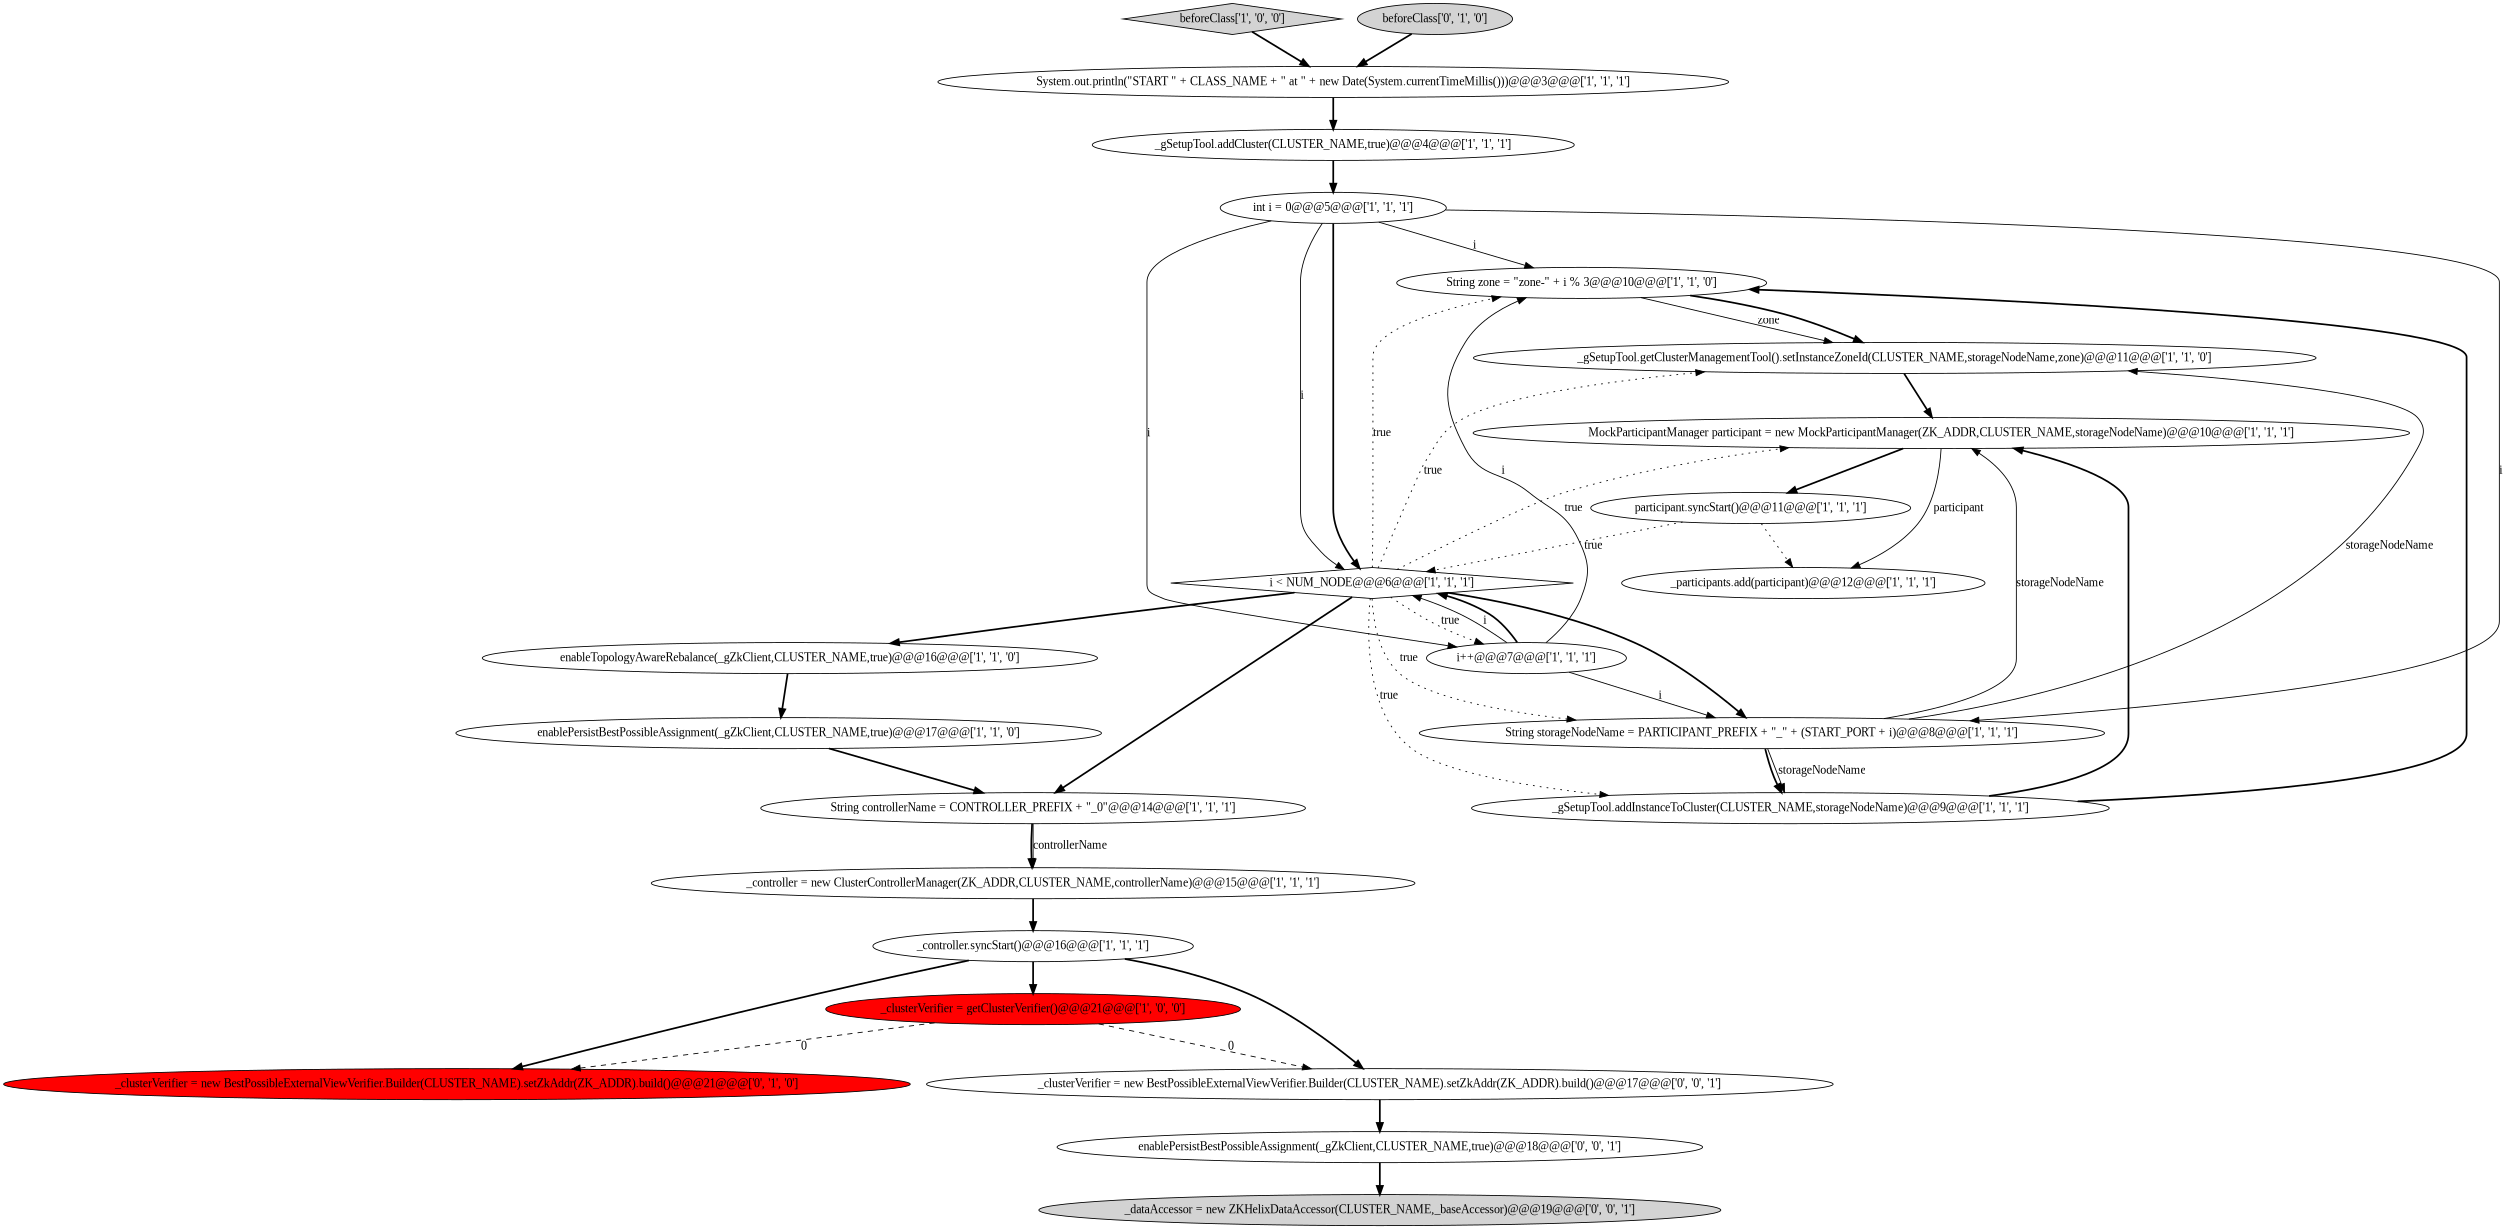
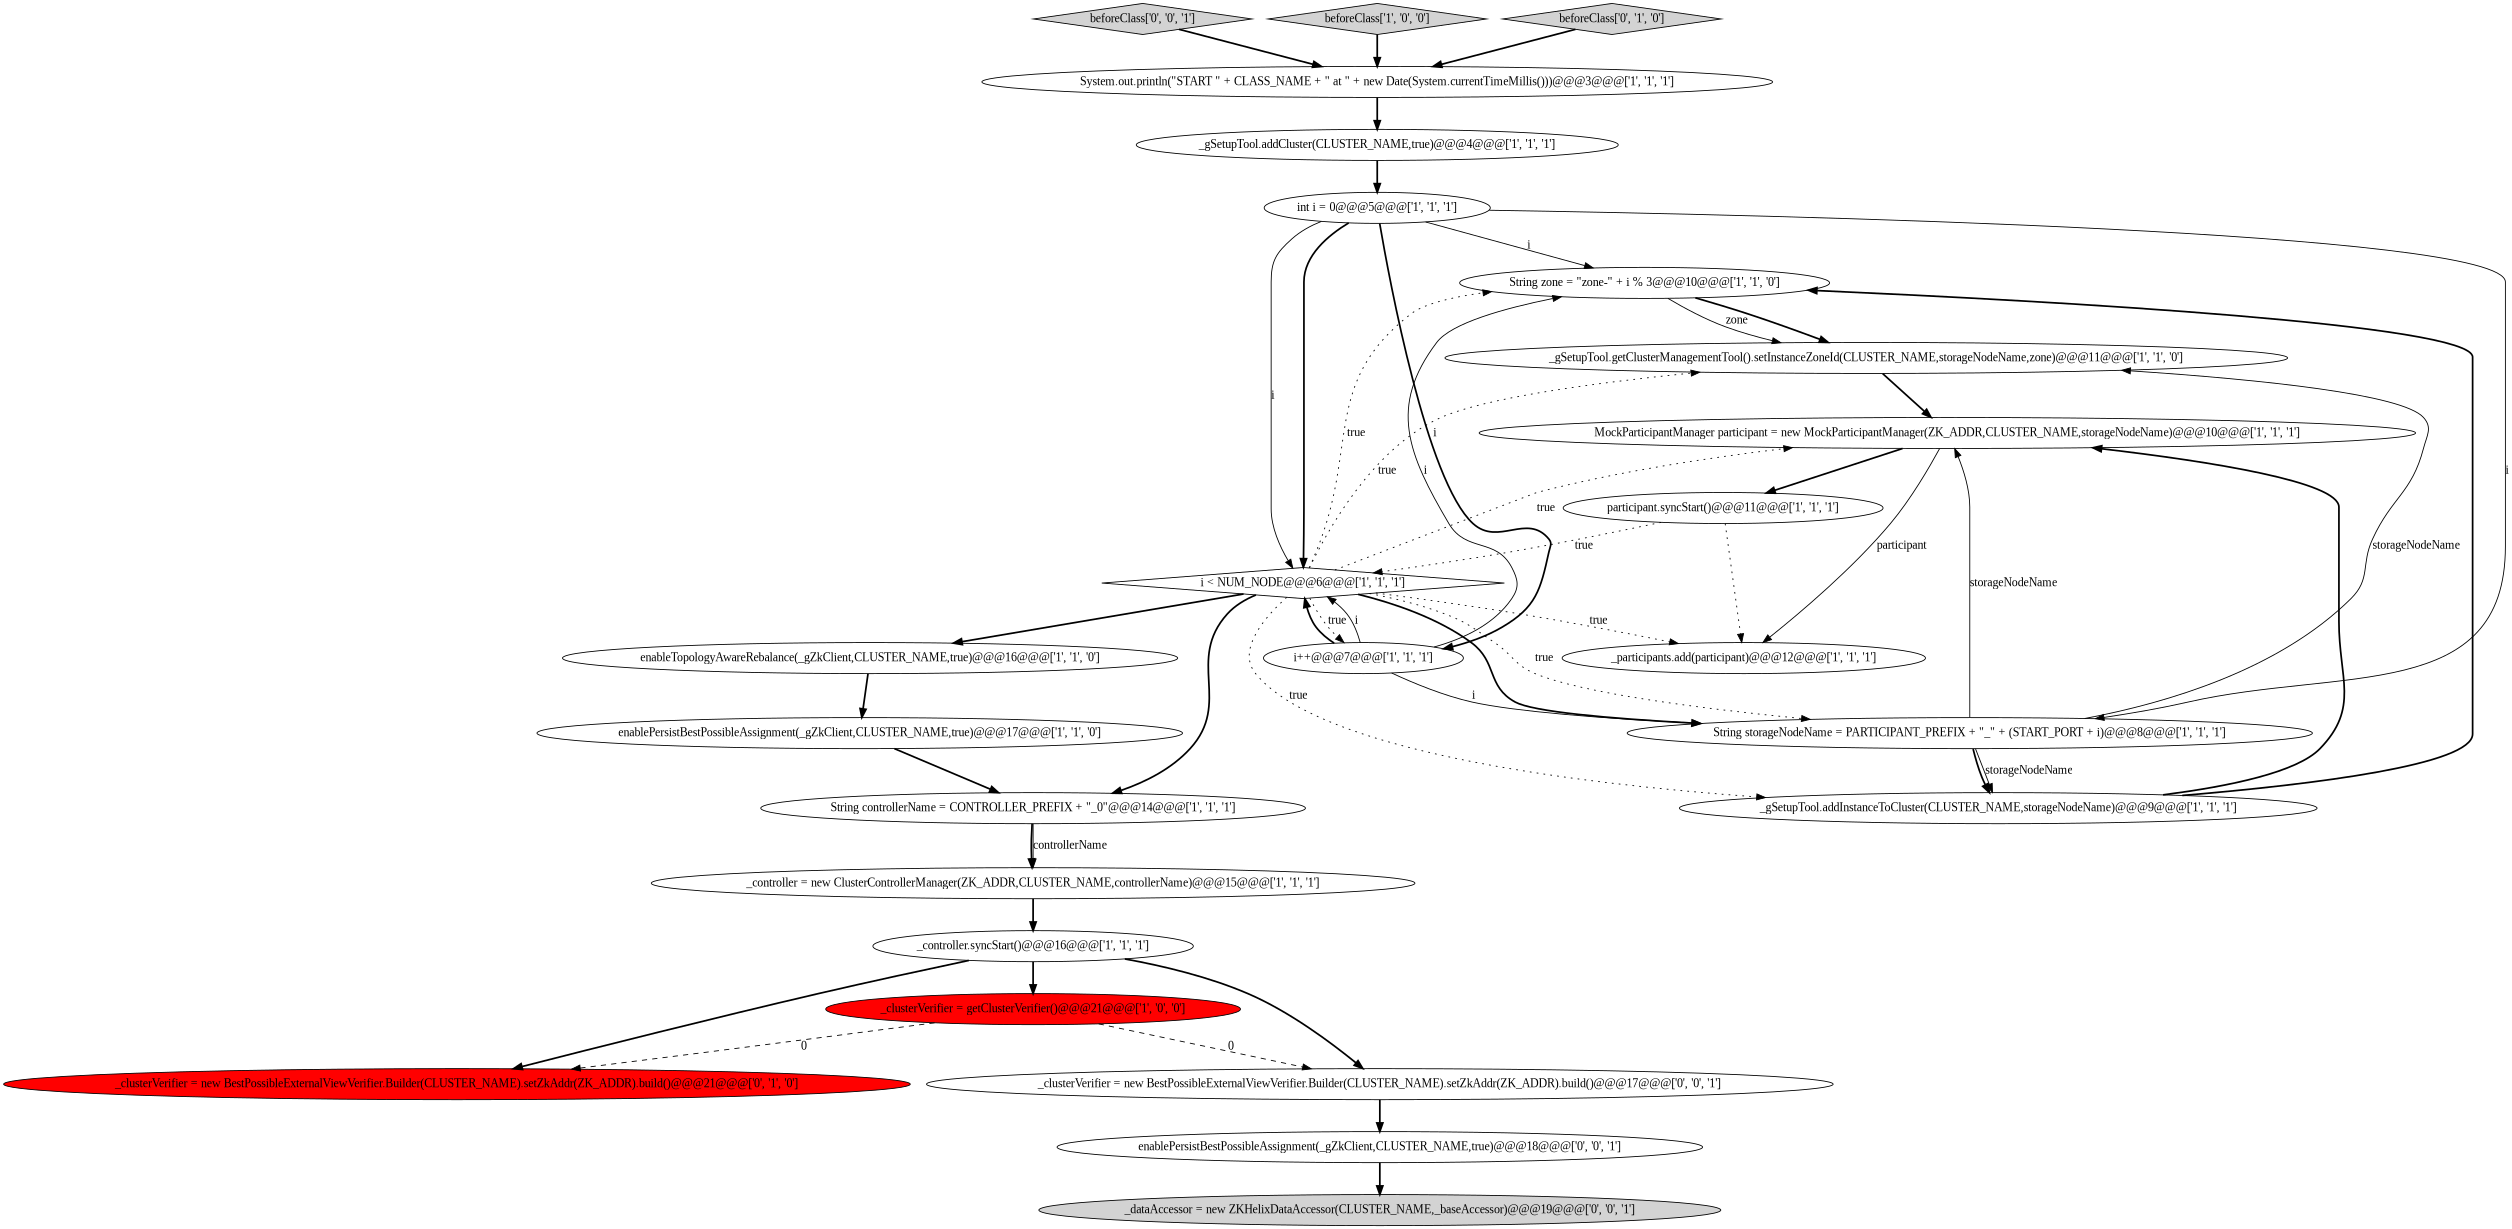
none -> (1143, 19)
(1435, 19) -> (1612, 19)
(1147, 517) -> (1452, 492)
none -> (1531, 616)
